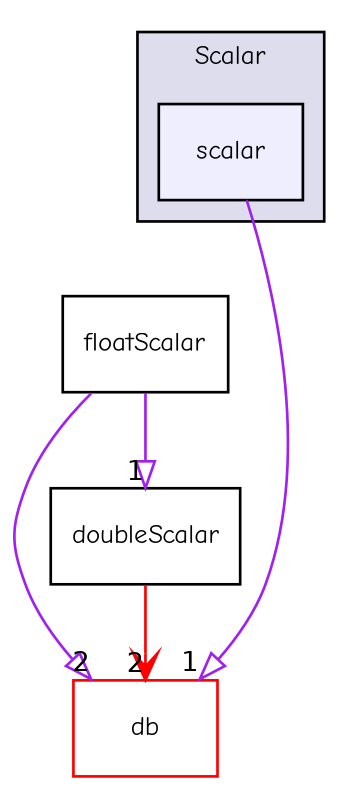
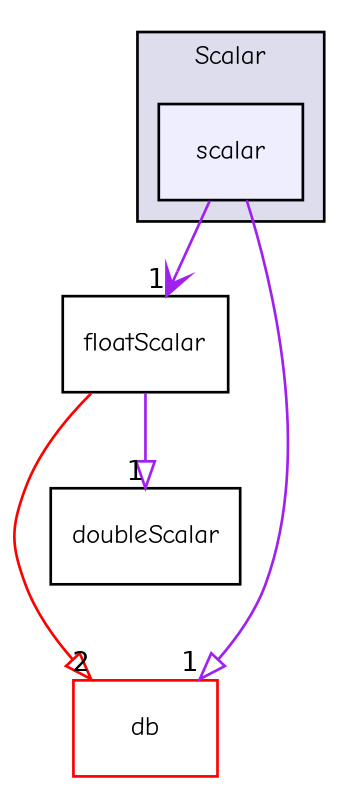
none -> (193, 238)
(16, 523) -> (16, 523)
(145, 619) -> none
